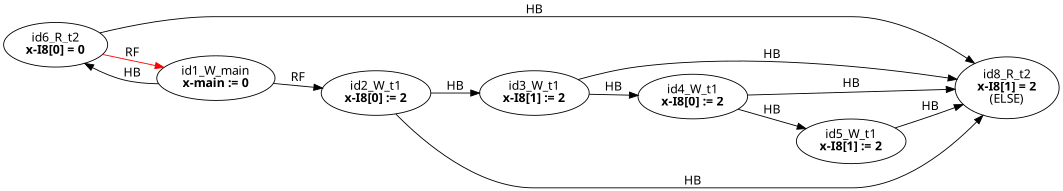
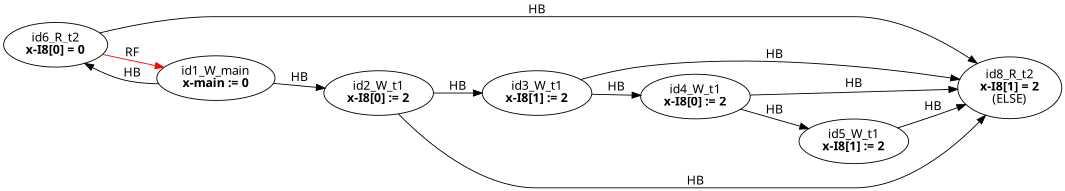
(298, 78) -> (299, 78)
